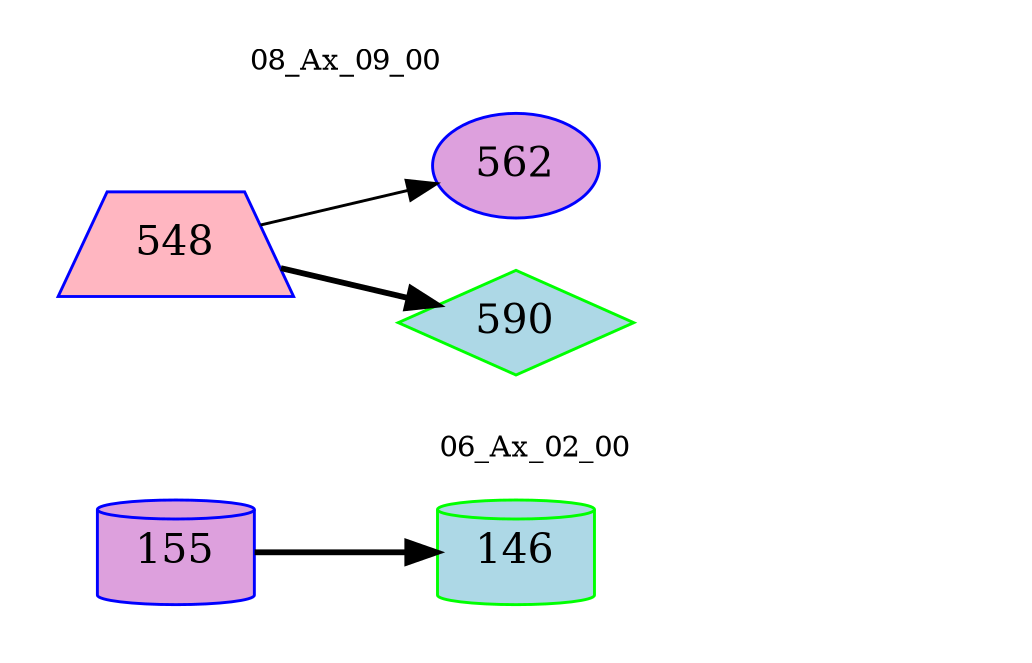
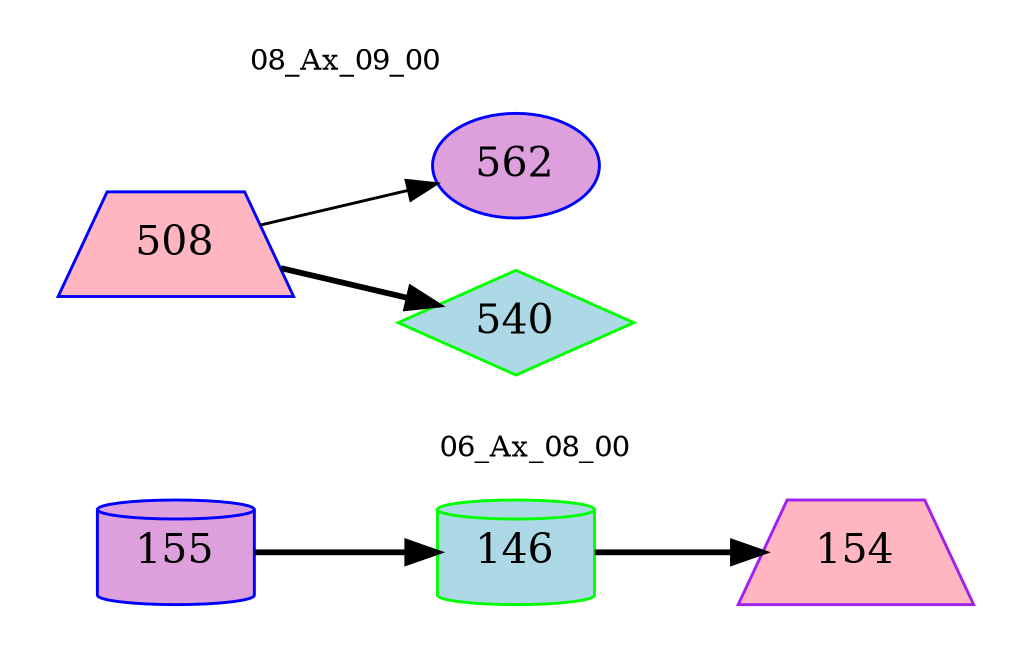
(176, 244) -> (176, 244)
(516, 323) -> (516, 323)
(535, 449) -> (535, 449)
none -> (856, 552)
